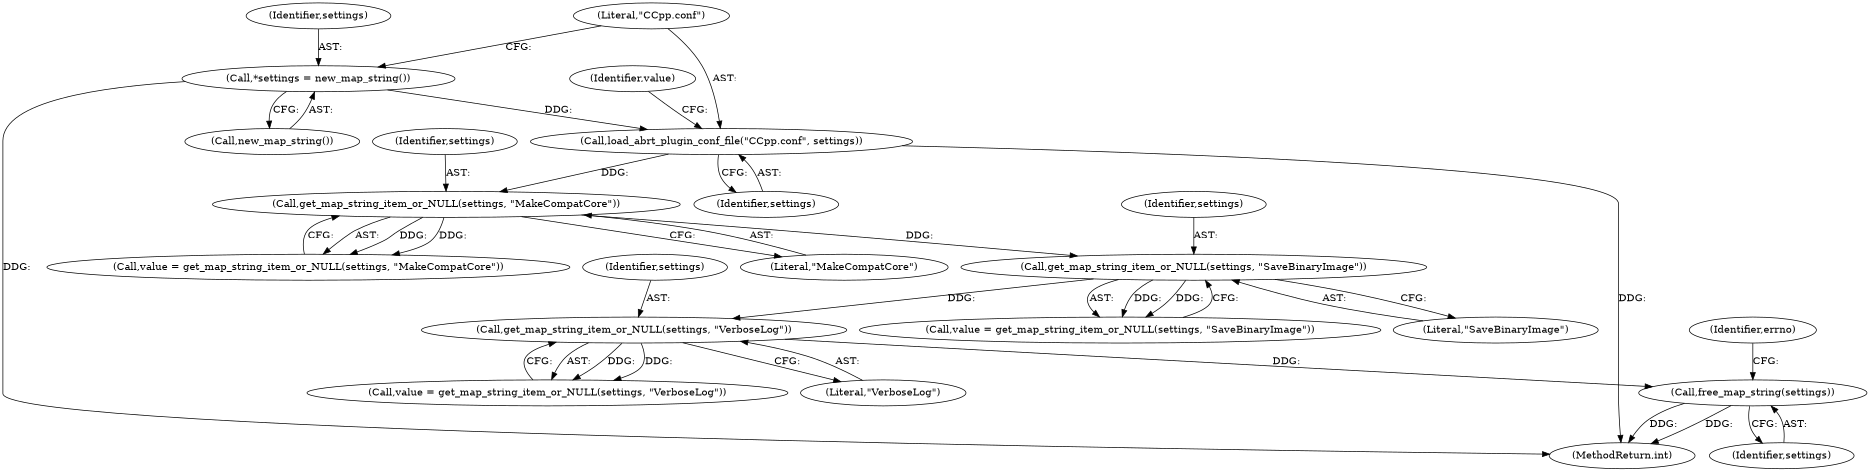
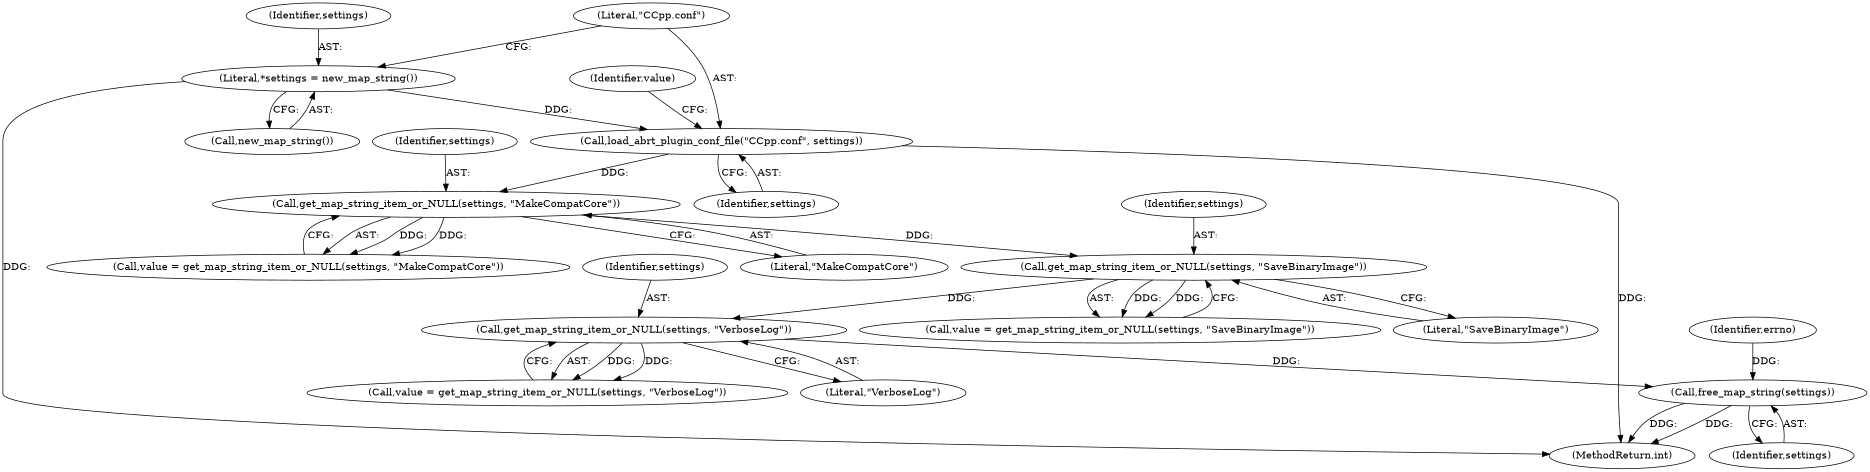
(318, 79) -> (318, 79)
(1768, 361) -> (1768, 361)
